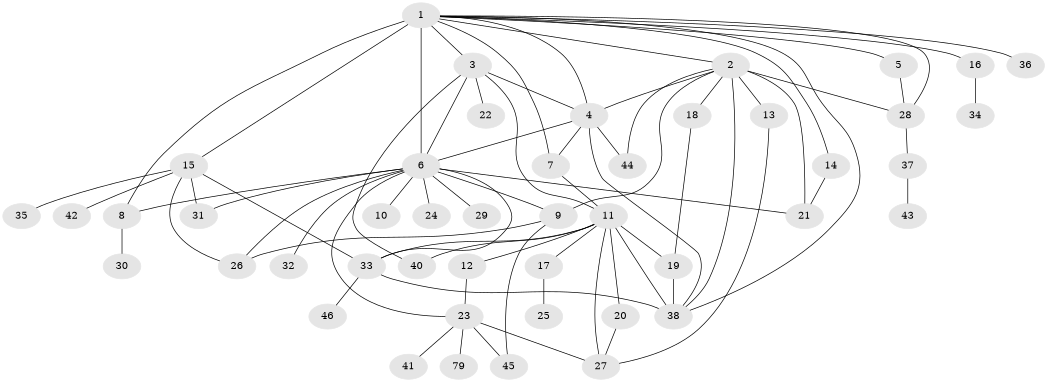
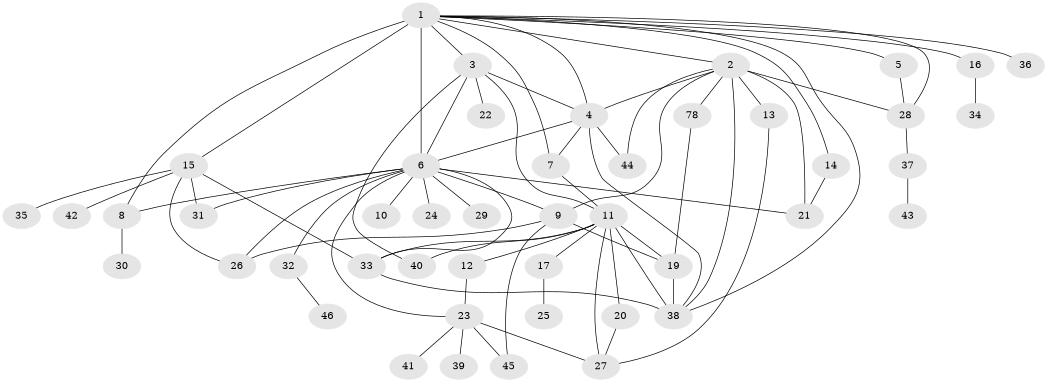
(692, 116) -> (692, 116)
none -> (617, 243)
(347, 291) -> (308, 291)
(459, 367) -> (459, 367)
